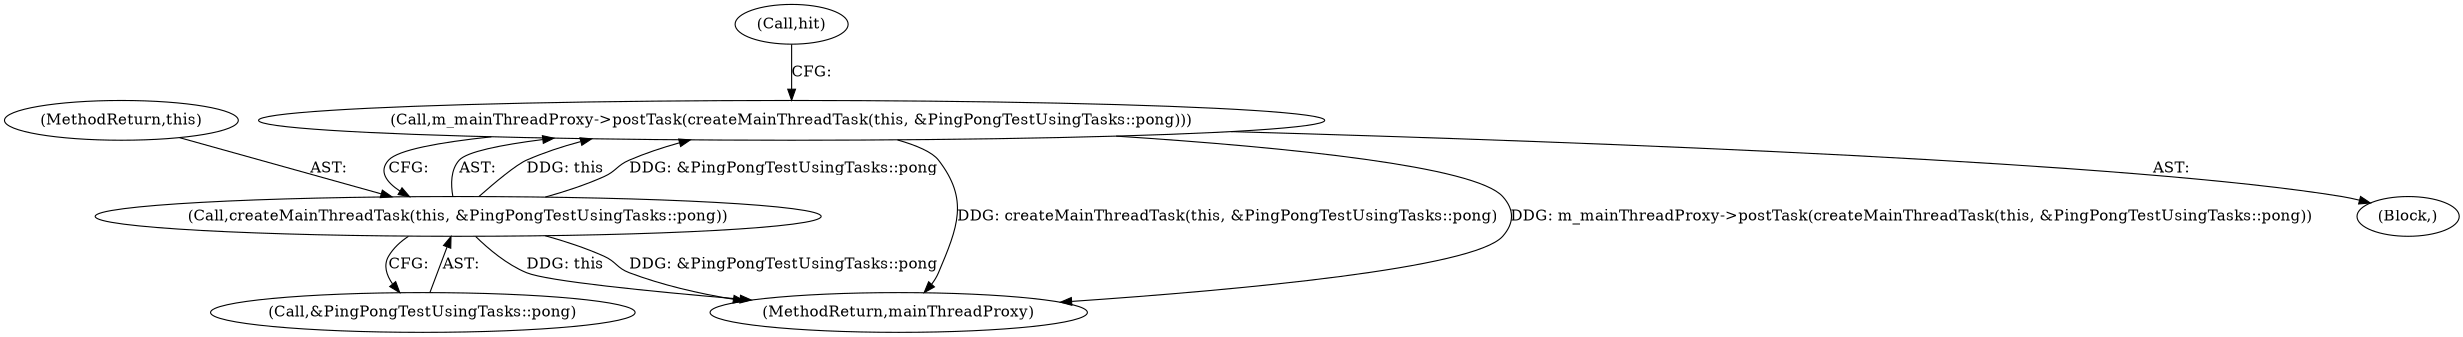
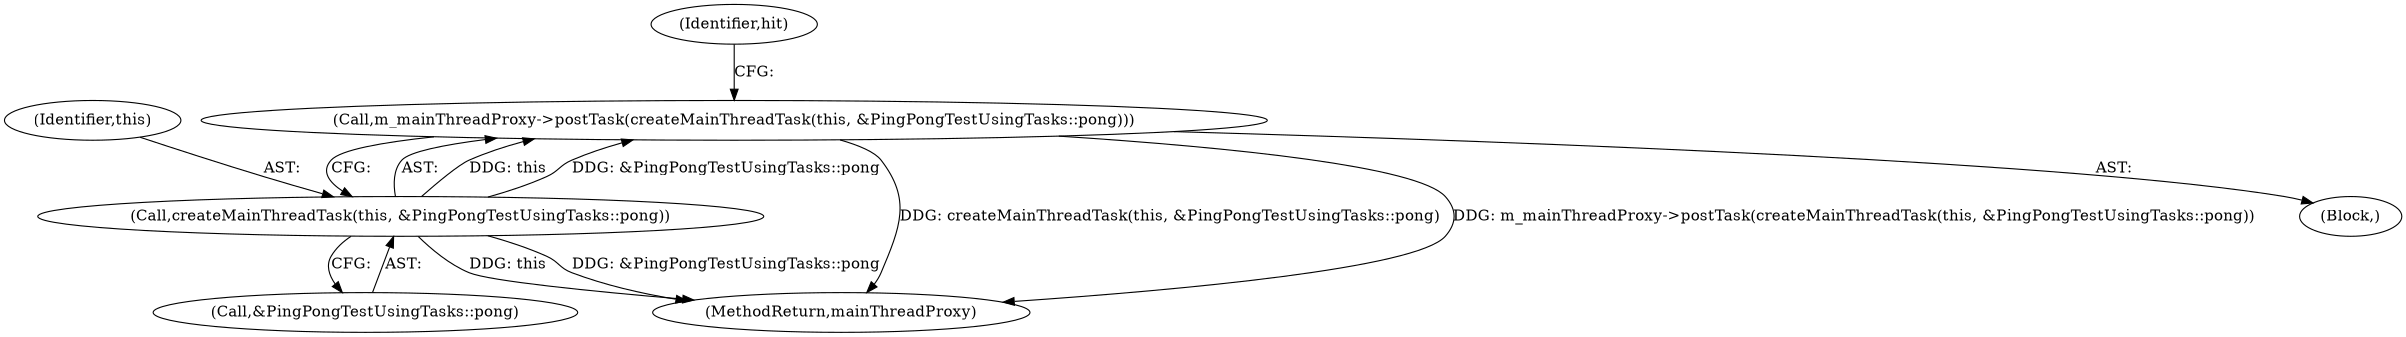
(792, 24) -> (734, 24)
(121, 120) -> (93, 120)
